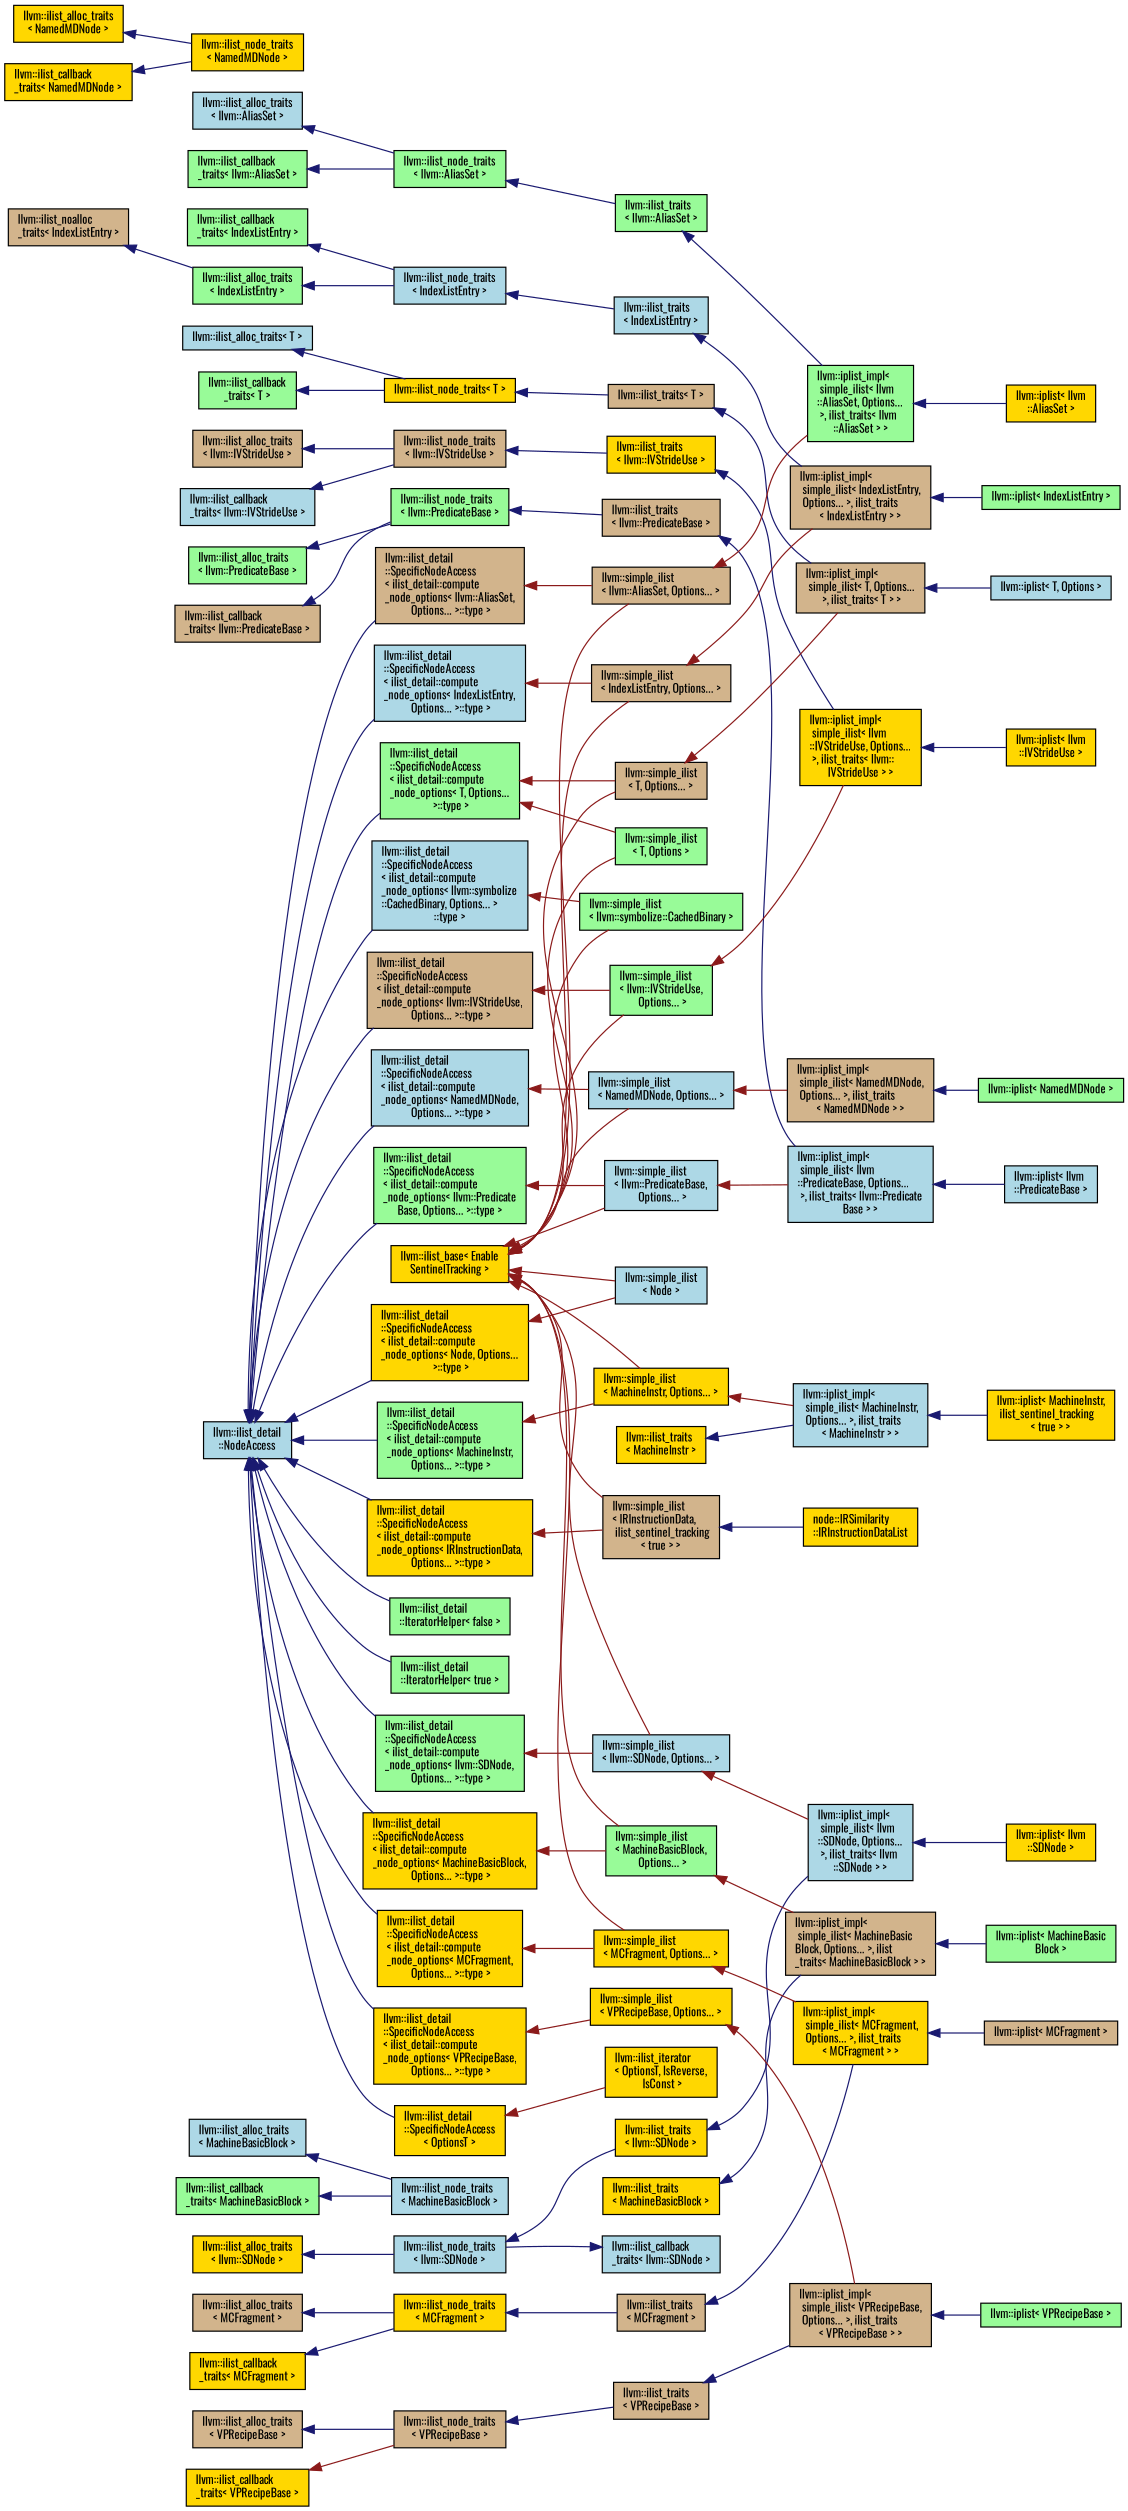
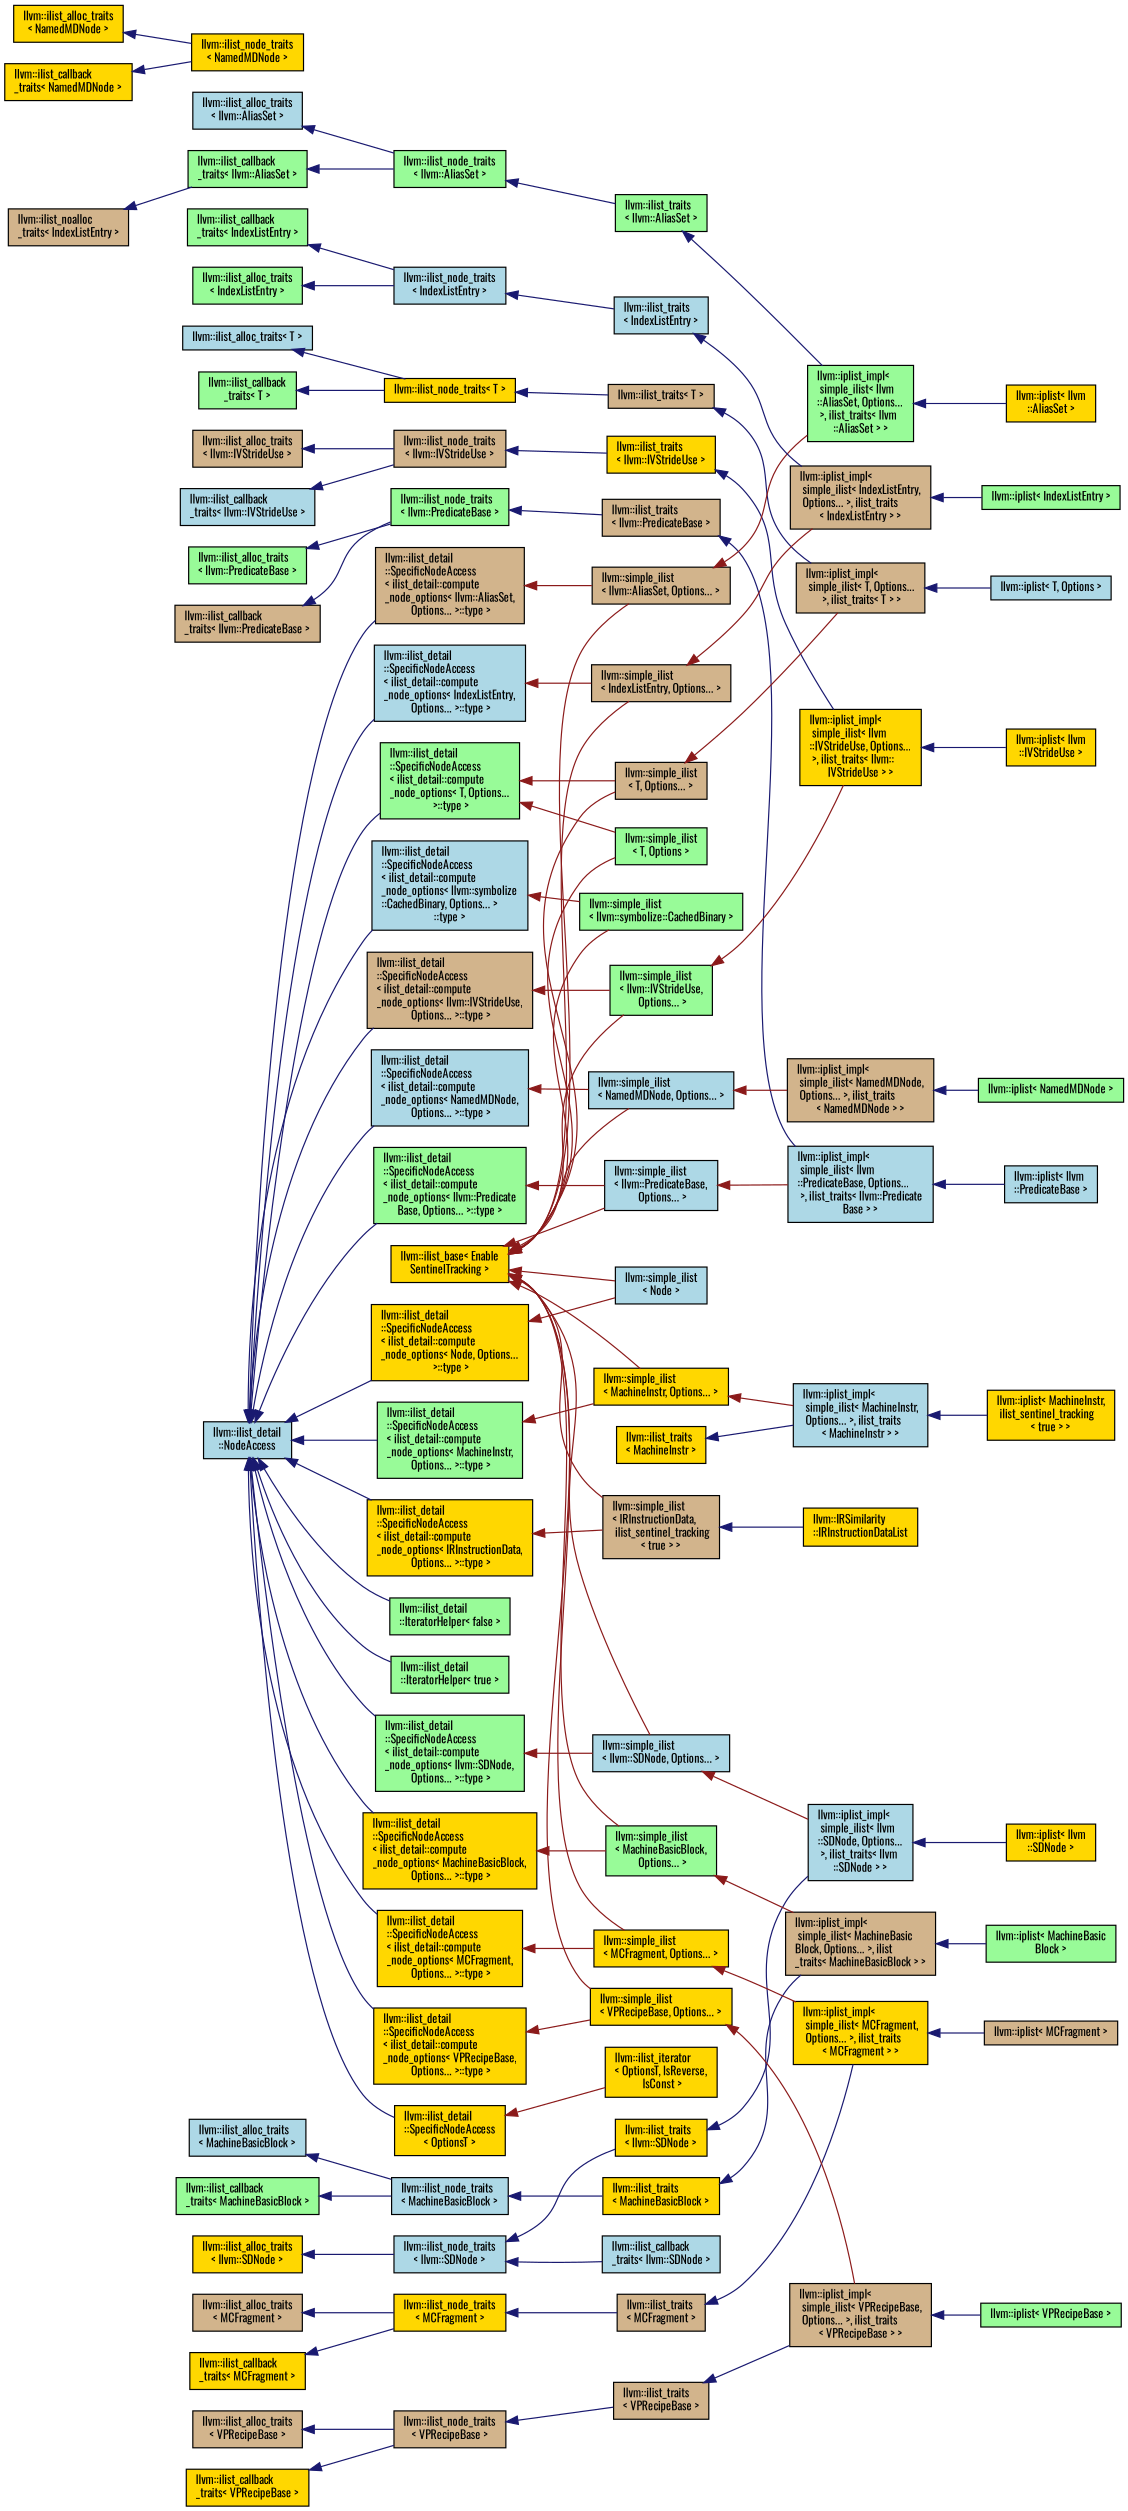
(164, 259) -> (164, 196)
(861, 1527) -> (861, 1527)
none -> (551, 1724)
none -> (568, 2196)
(548, 2246) -> (560, 2262)
(357, 2456) -> (357, 2456)
